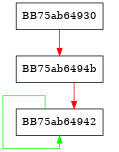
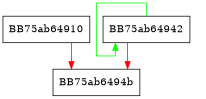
(60, 16) -> (46, 29)
(74, 92) -> (128, 52)
